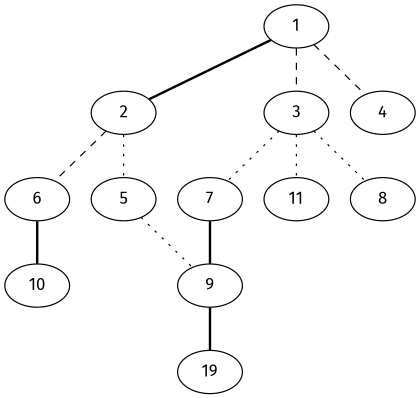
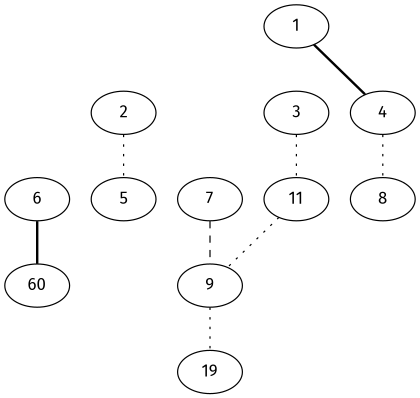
(339, 69) -> (339, 69)
(210, 70) -> none
(296, 70) -> none
(81, 156) -> none
(253, 156) -> none
(339, 156) -> (383, 156)
(167, 242) -> (253, 242)
(210, 243) -> (210, 243)
(37, 286) -> (37, 286)
(210, 329) -> (210, 329)
